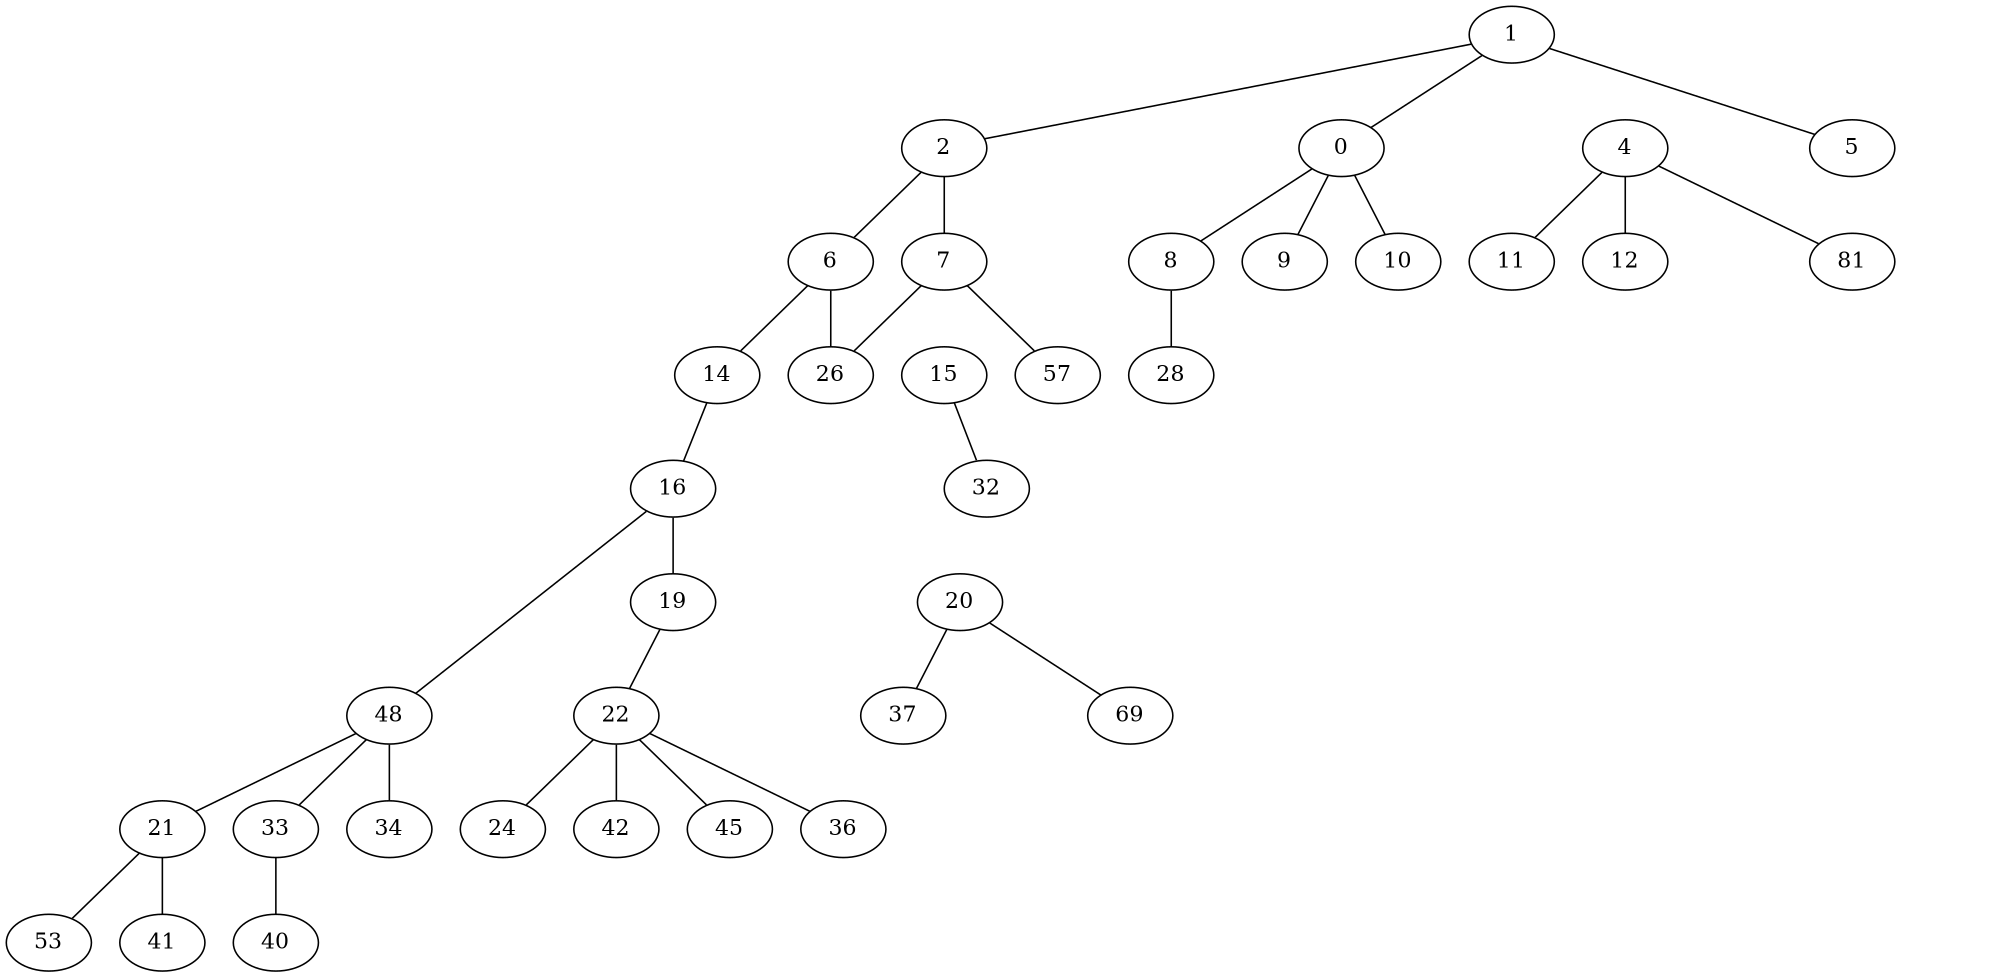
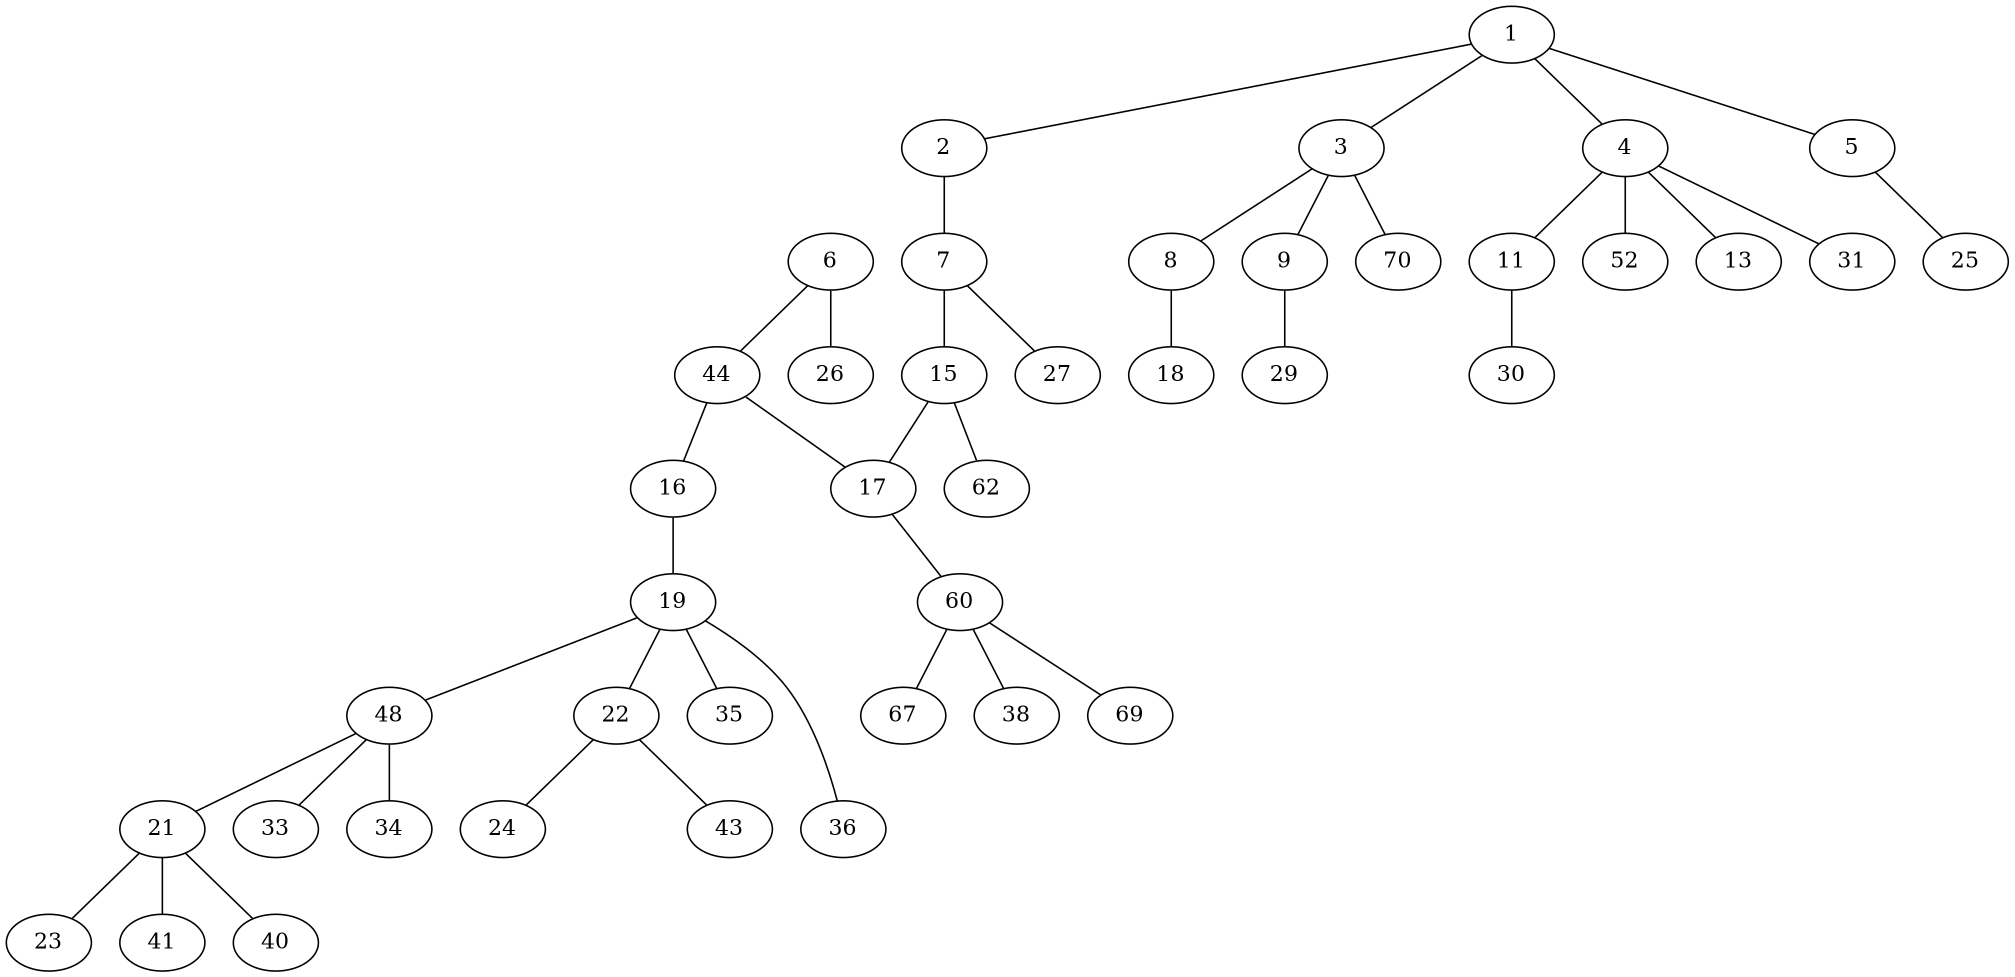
none -> (1568, 91)
(1342, 148) -> (1342, 148)
(888, 205) -> none
(1398, 262) -> (1398, 262)
(1625, 262) -> (1625, 262)
none -> (1739, 262)
(1852, 262) -> (1852, 262)
none -> (1966, 262)
(888, 318) -> (944, 319)
(717, 375) -> (717, 375)
(1058, 375) -> (1058, 375)
(1171, 375) -> (1171, 375)
none -> (1285, 375)
none -> (1512, 375)
none -> (873, 489)
(987, 489) -> (987, 489)
(531, 602) -> (531, 659)
(960, 602) -> (960, 602)
none -> (730, 716)
(903, 716) -> (903, 716)
none -> (1017, 716)
(730, 772) -> (792, 695)
(616, 829) -> none
(730, 829) -> (730, 829)
(276, 886) -> (219, 886)
(49, 943) -> (49, 943)
